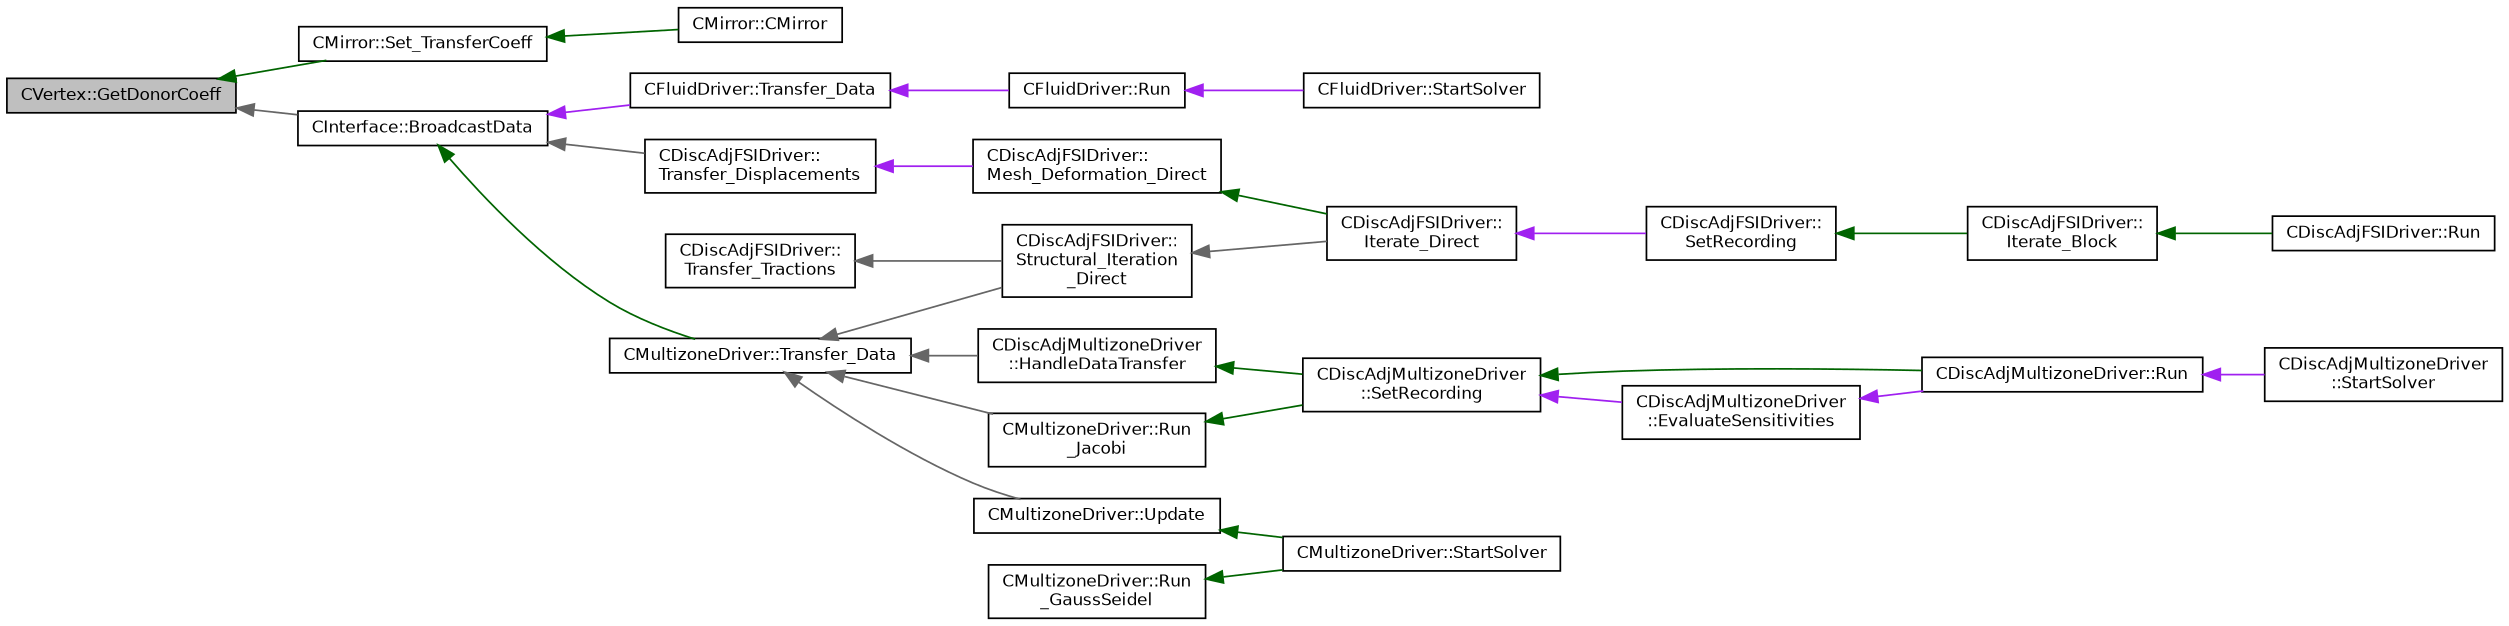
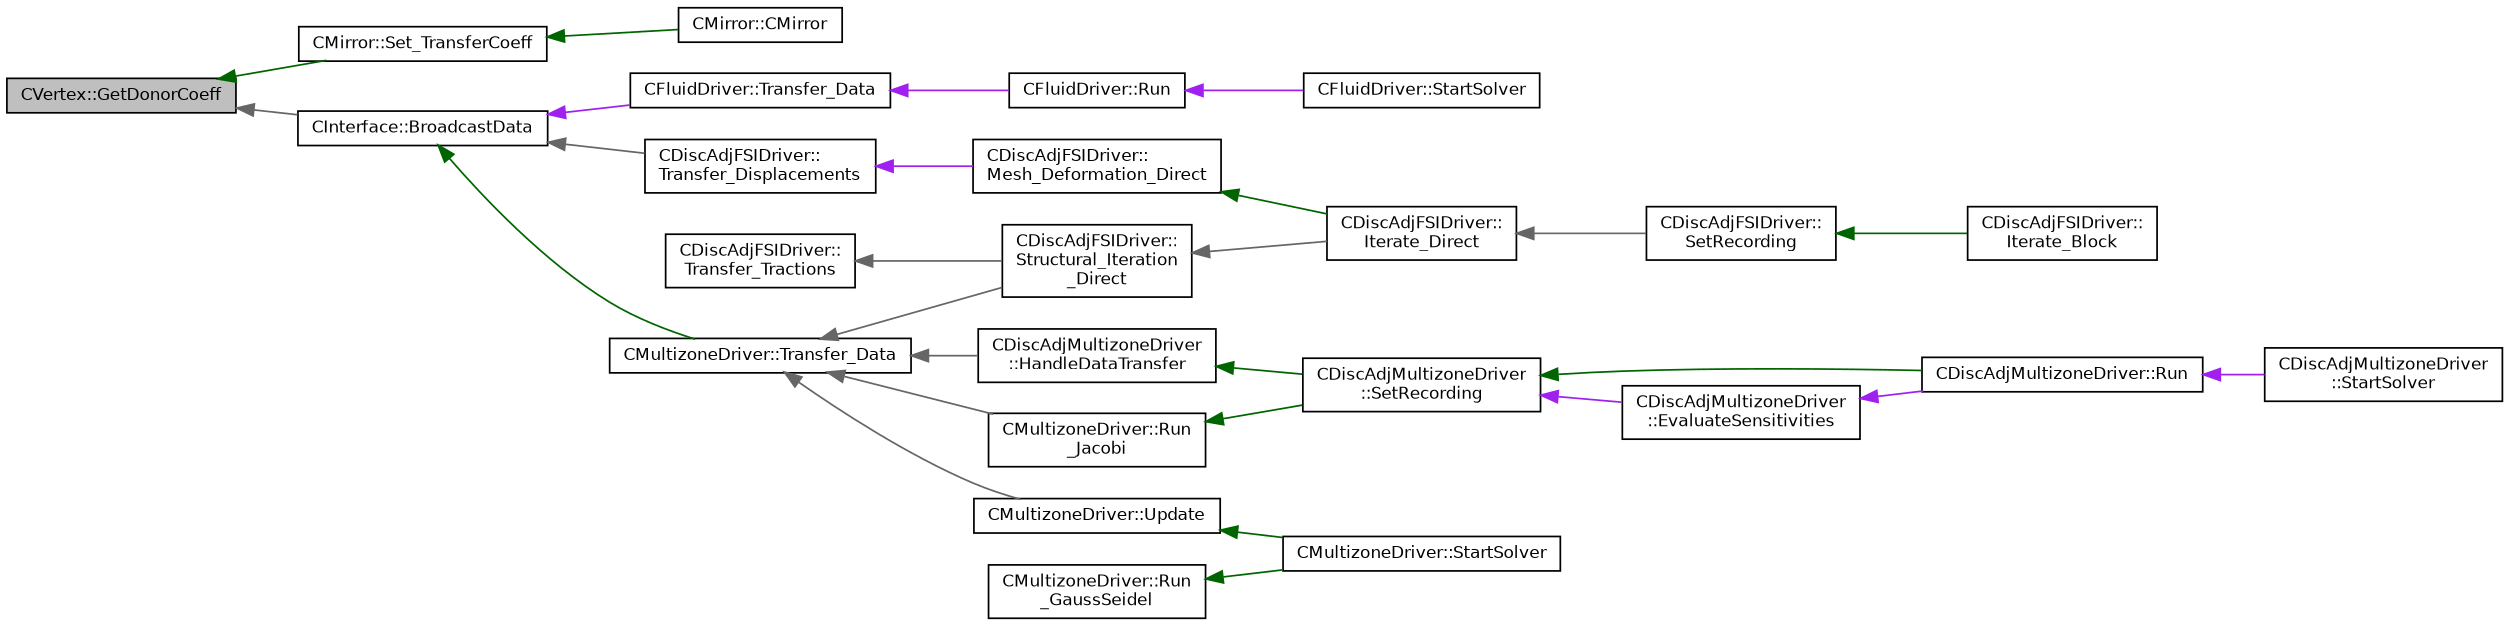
(1590, 233) -> (1590, 233)
(2384, 233) -> none
